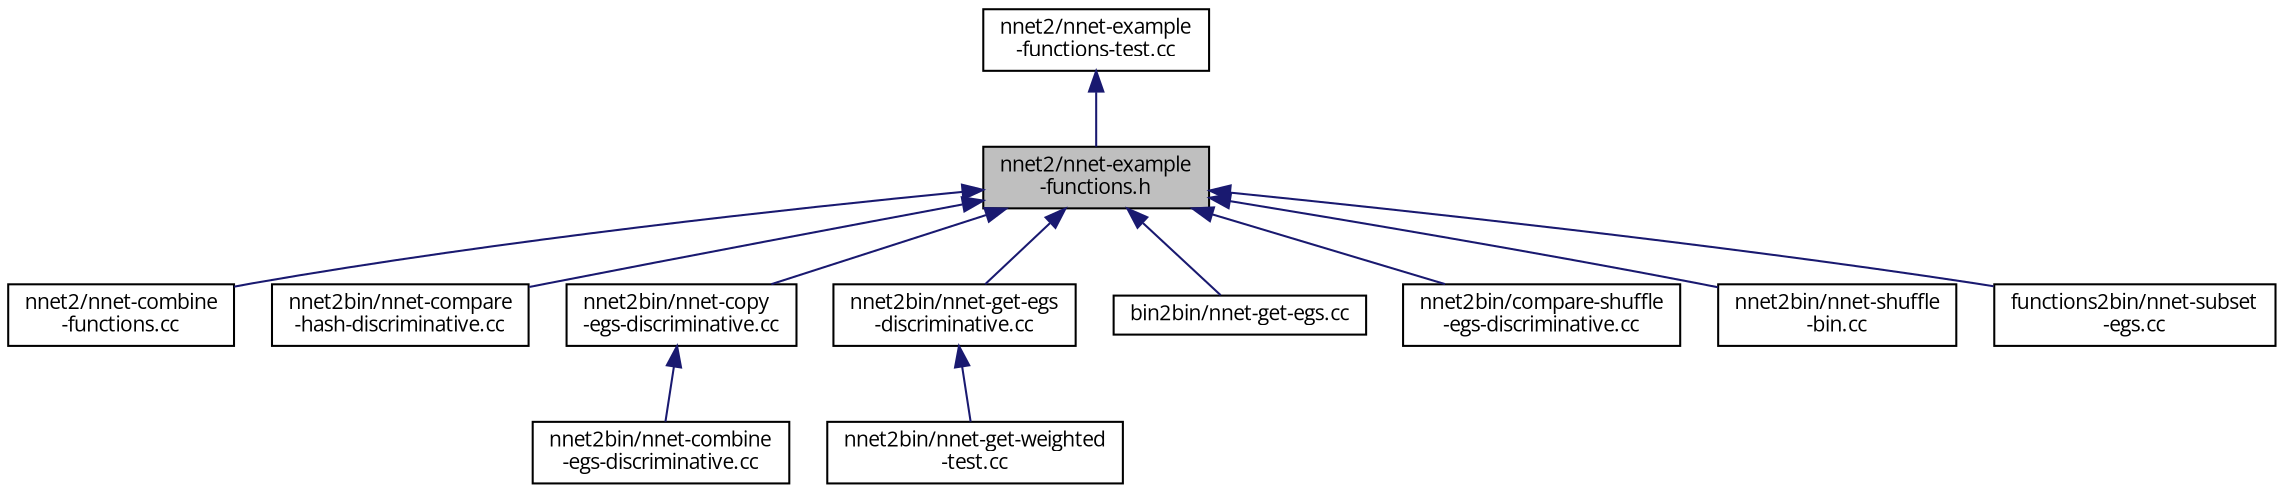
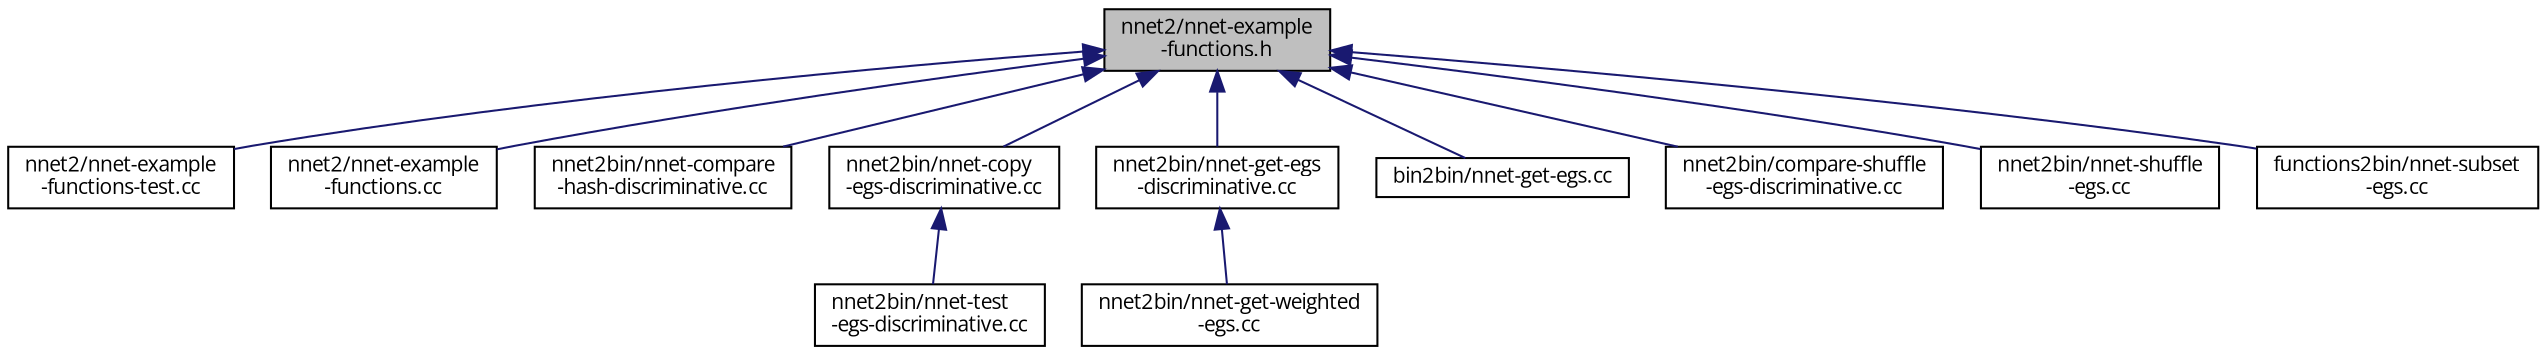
(1096, 119) -> (658, 91)
(121, 315) -> (384, 178)
(1837, 315) -> (2100, 178)
(661, 453) -> (930, 315)
(975, 453) -> (1230, 315)
